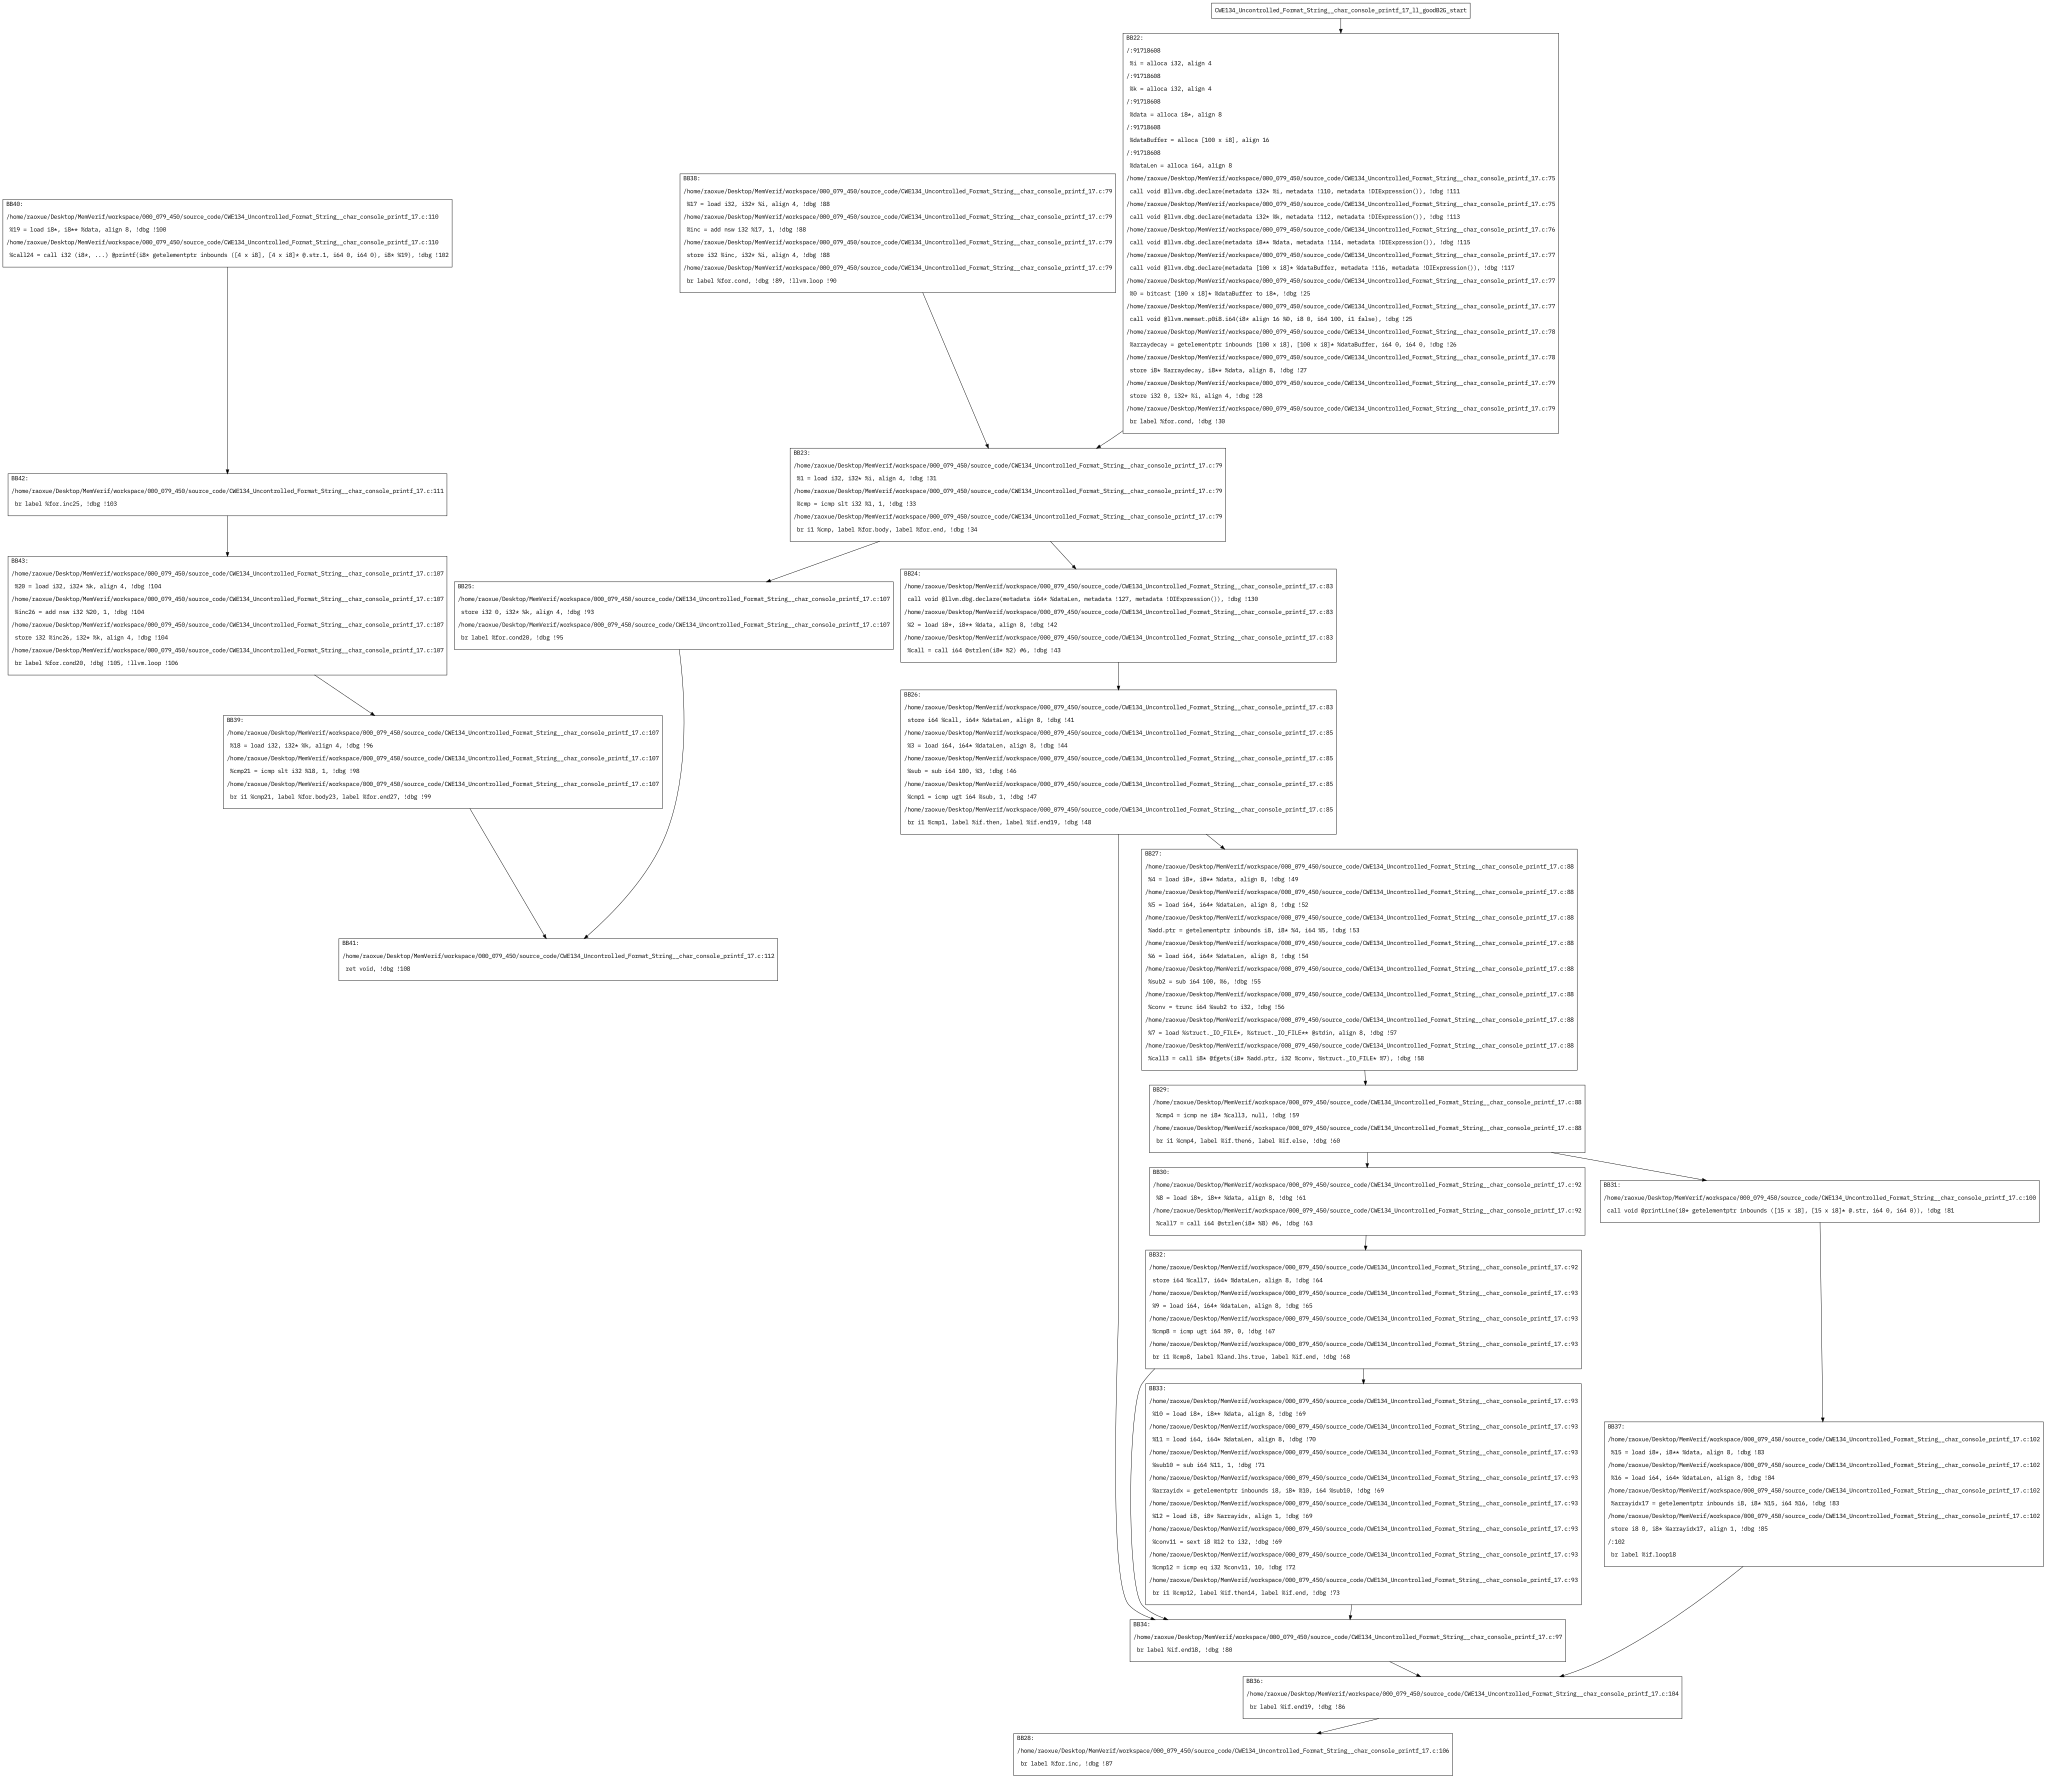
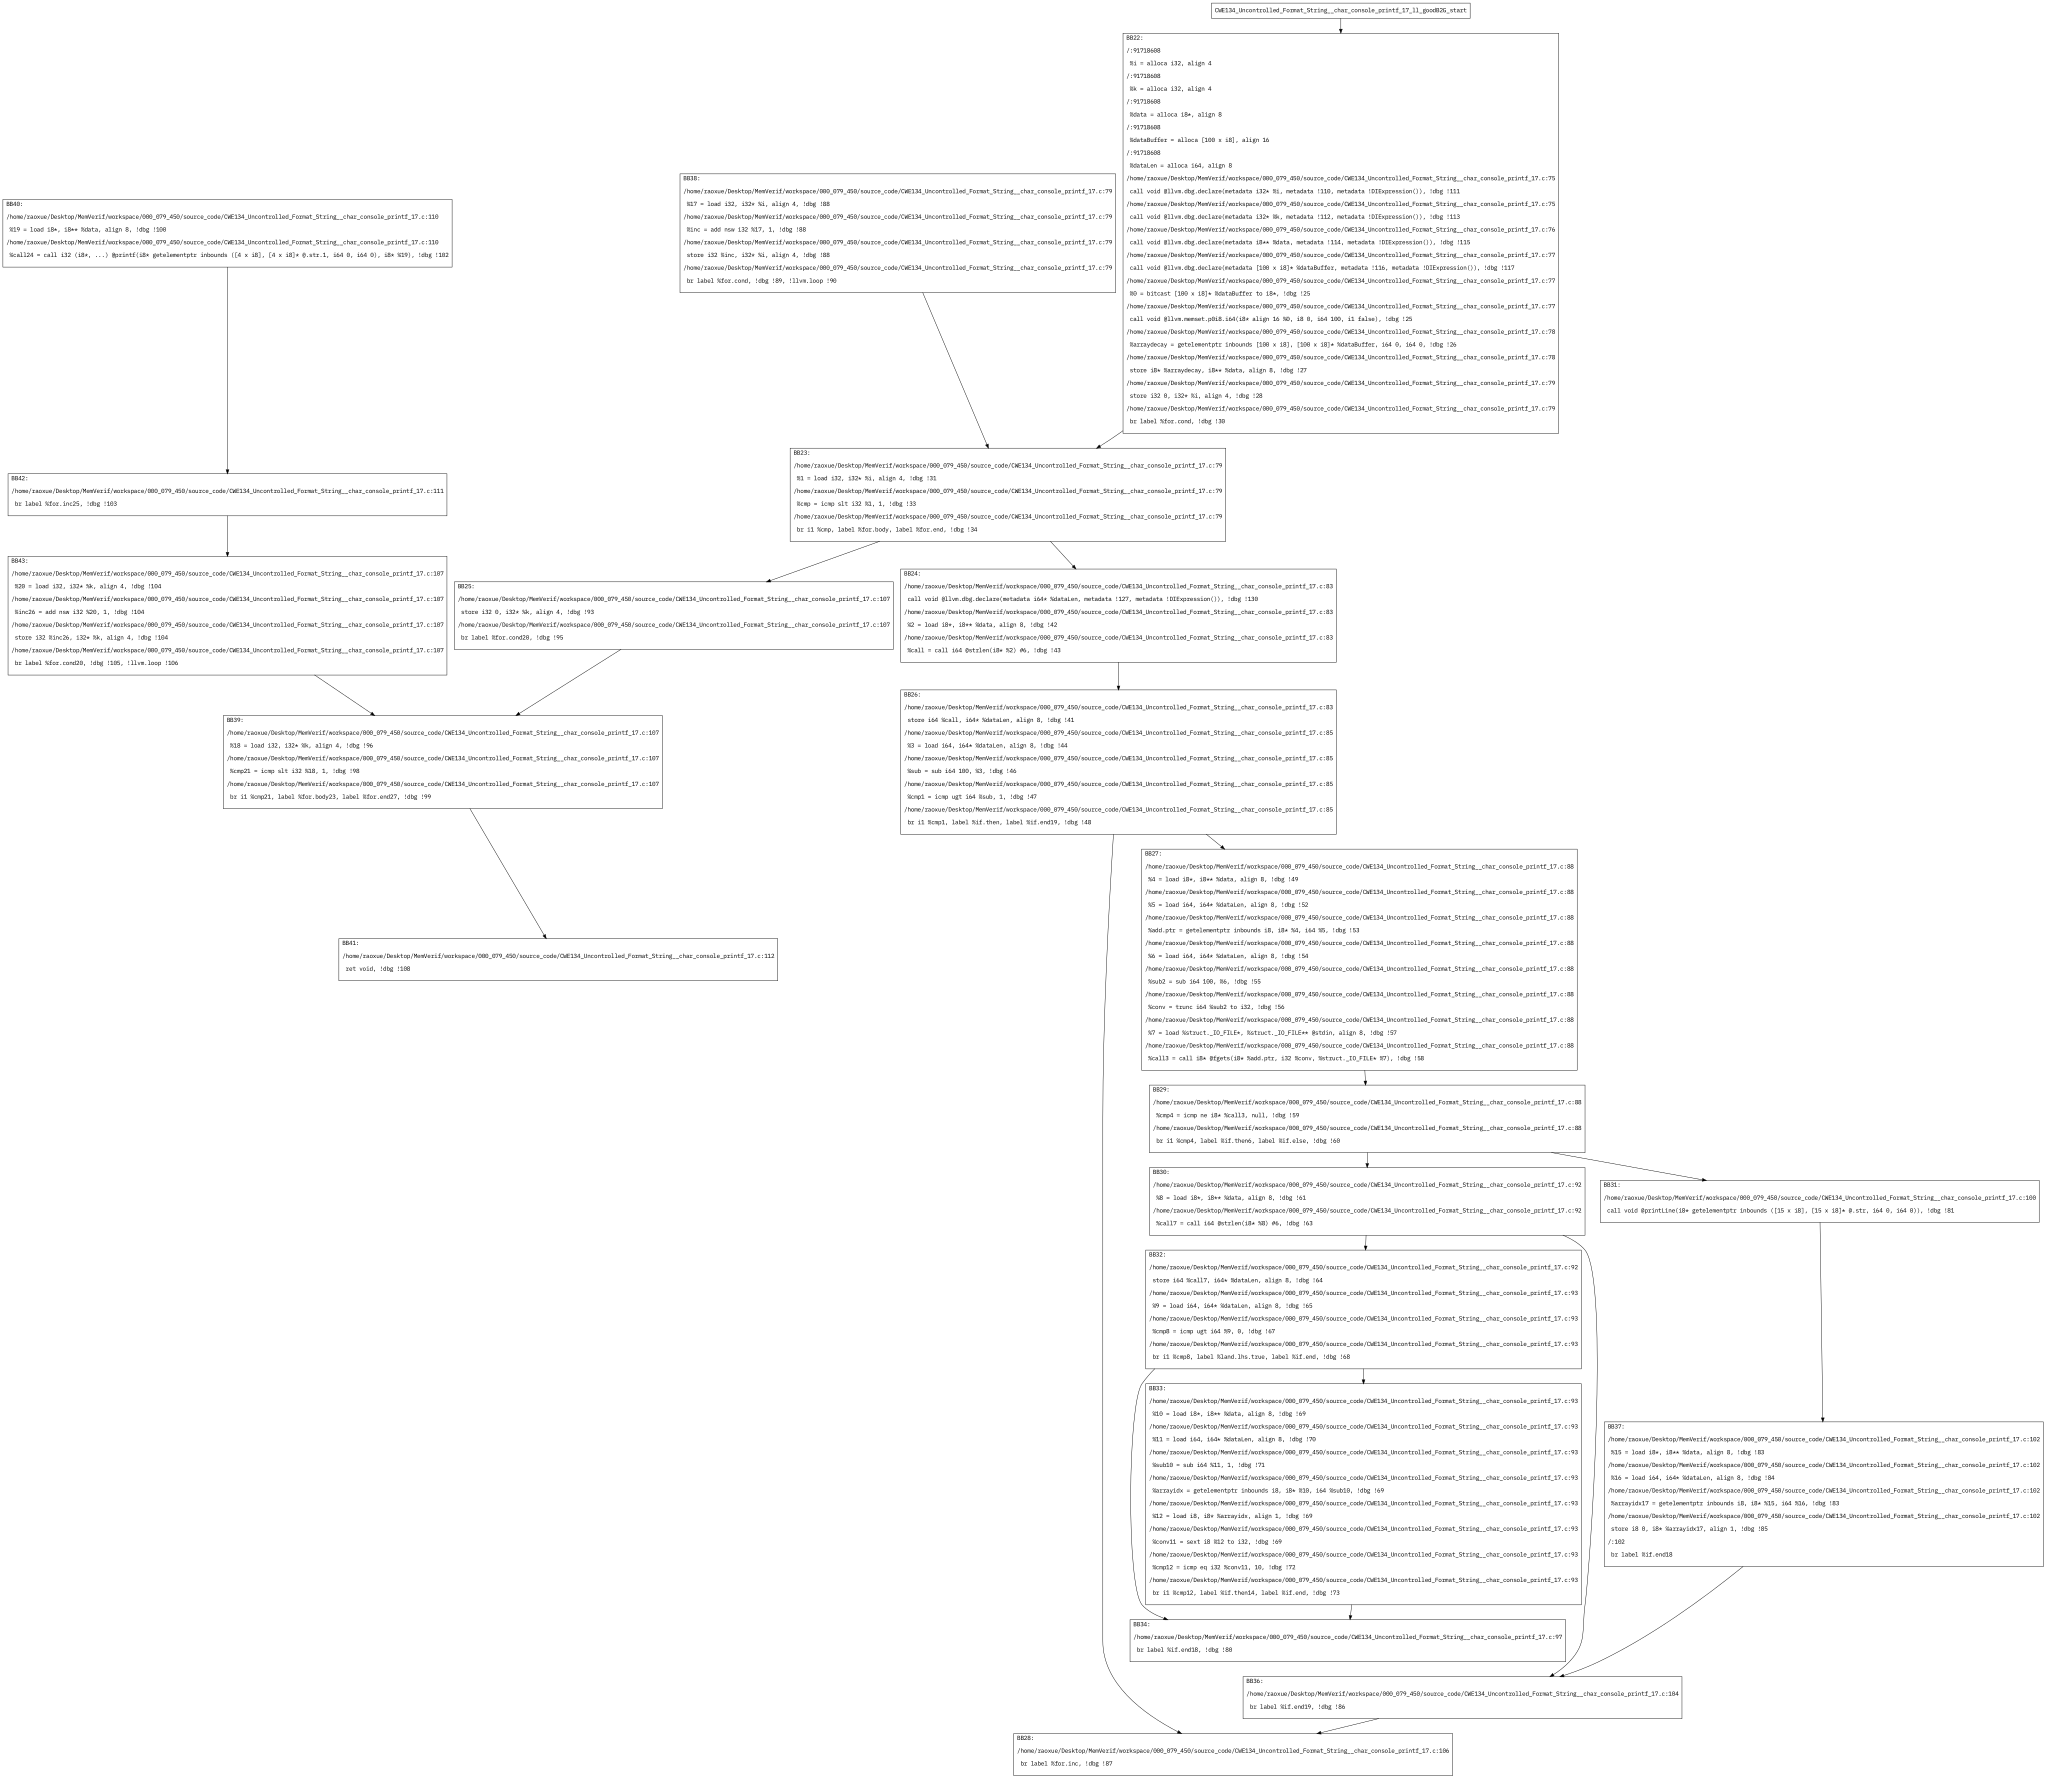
(674, 807) -> (570, 681)
(1118, 1233) -> (1103, 1299)
(1642, 1555) -> (1640, 1555)
(1403, 1668) -> (1595, 1454)
